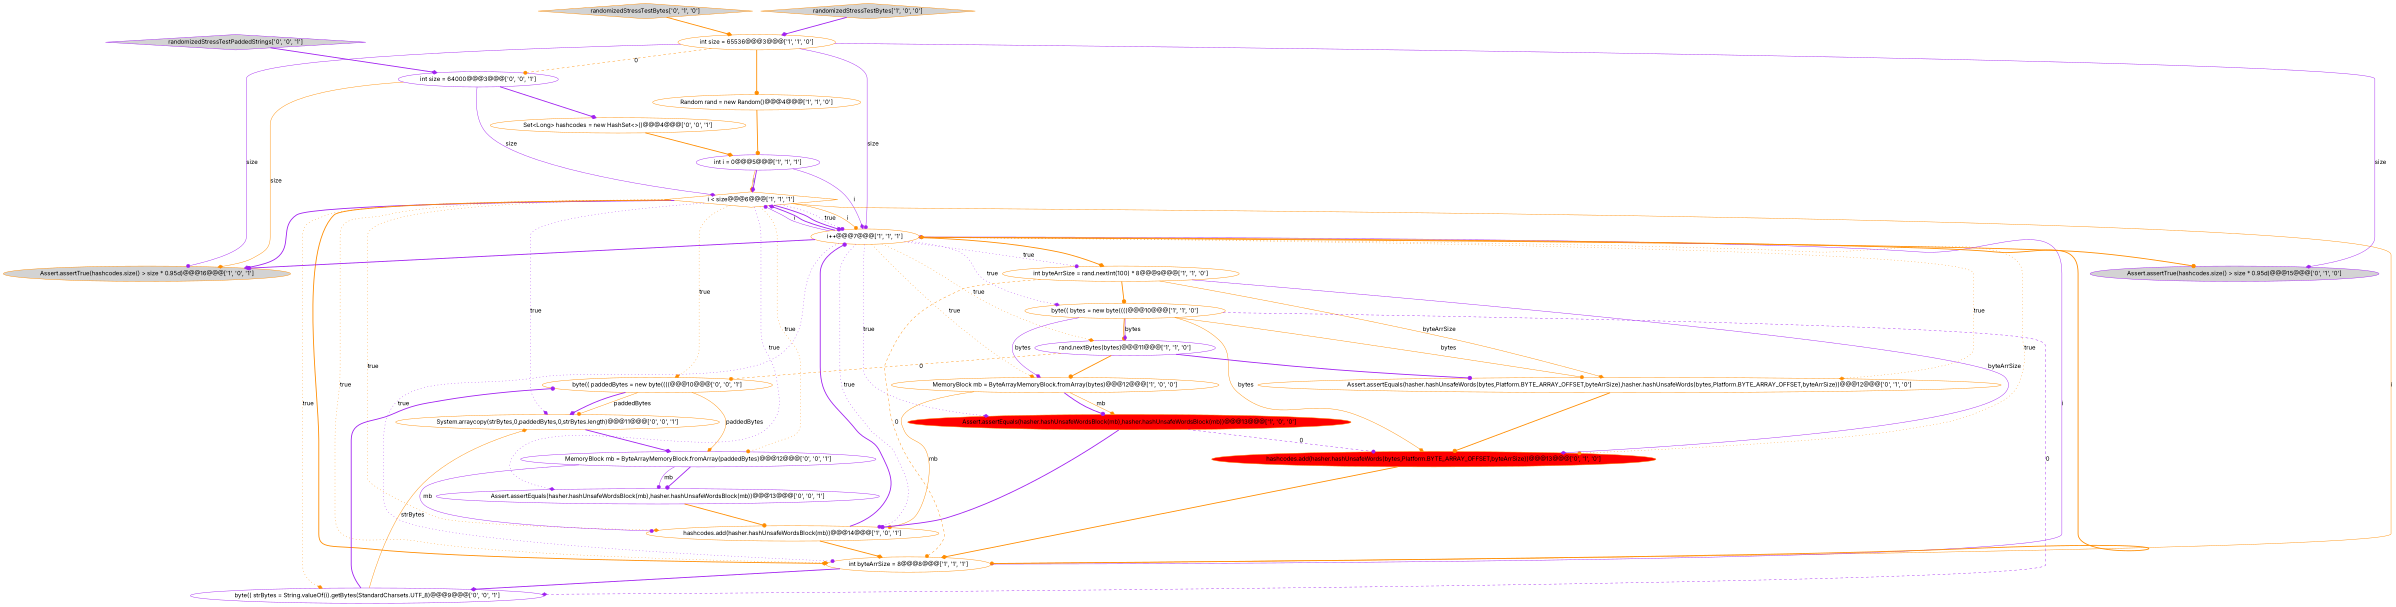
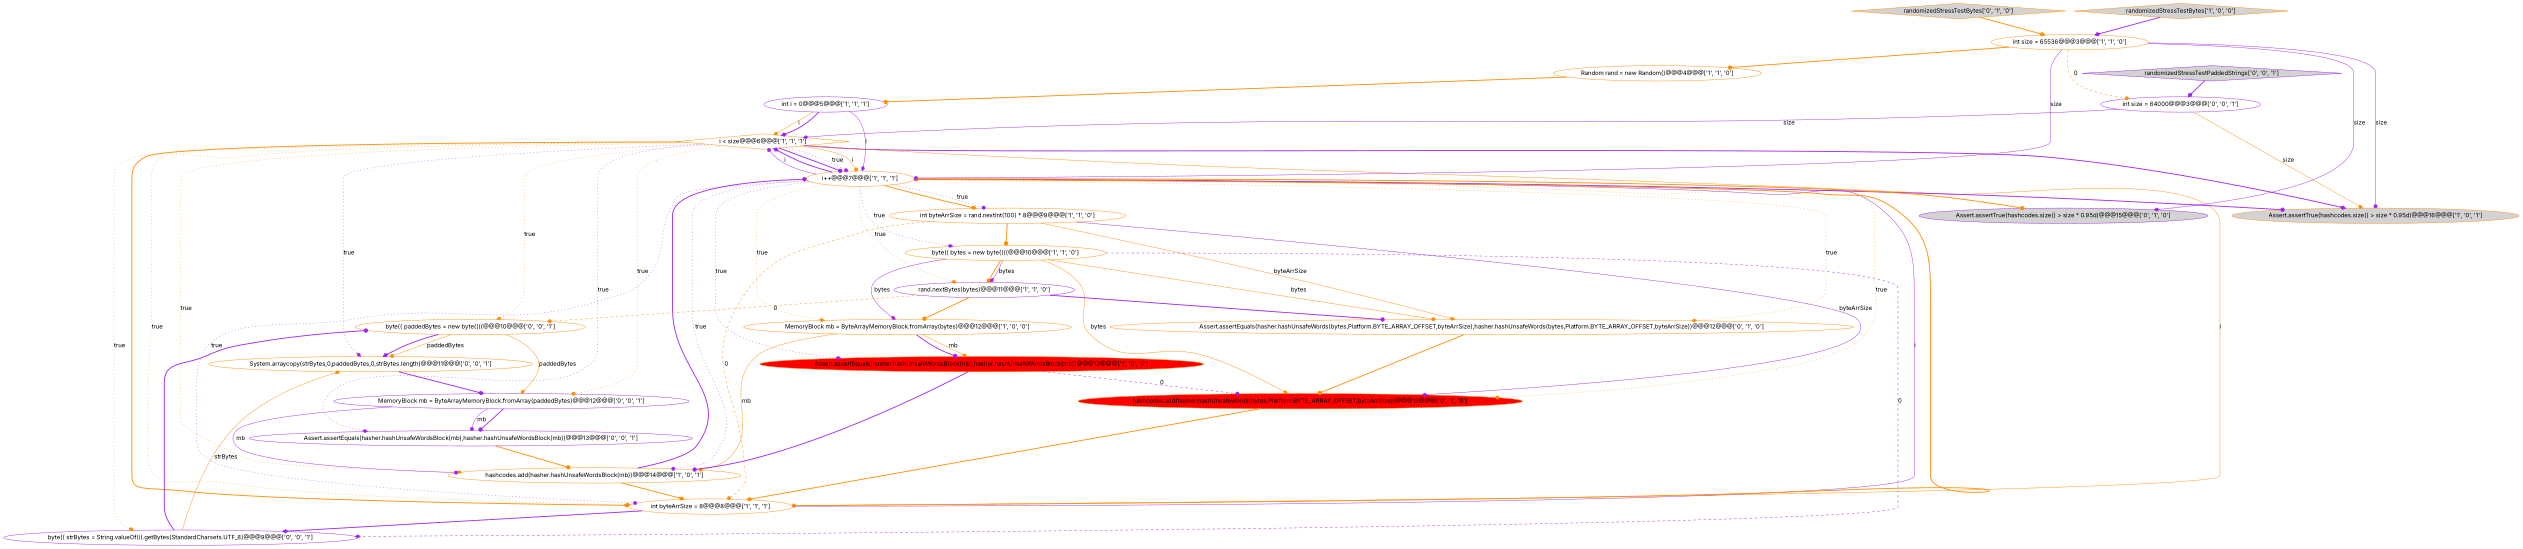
(618, 125) -> none
